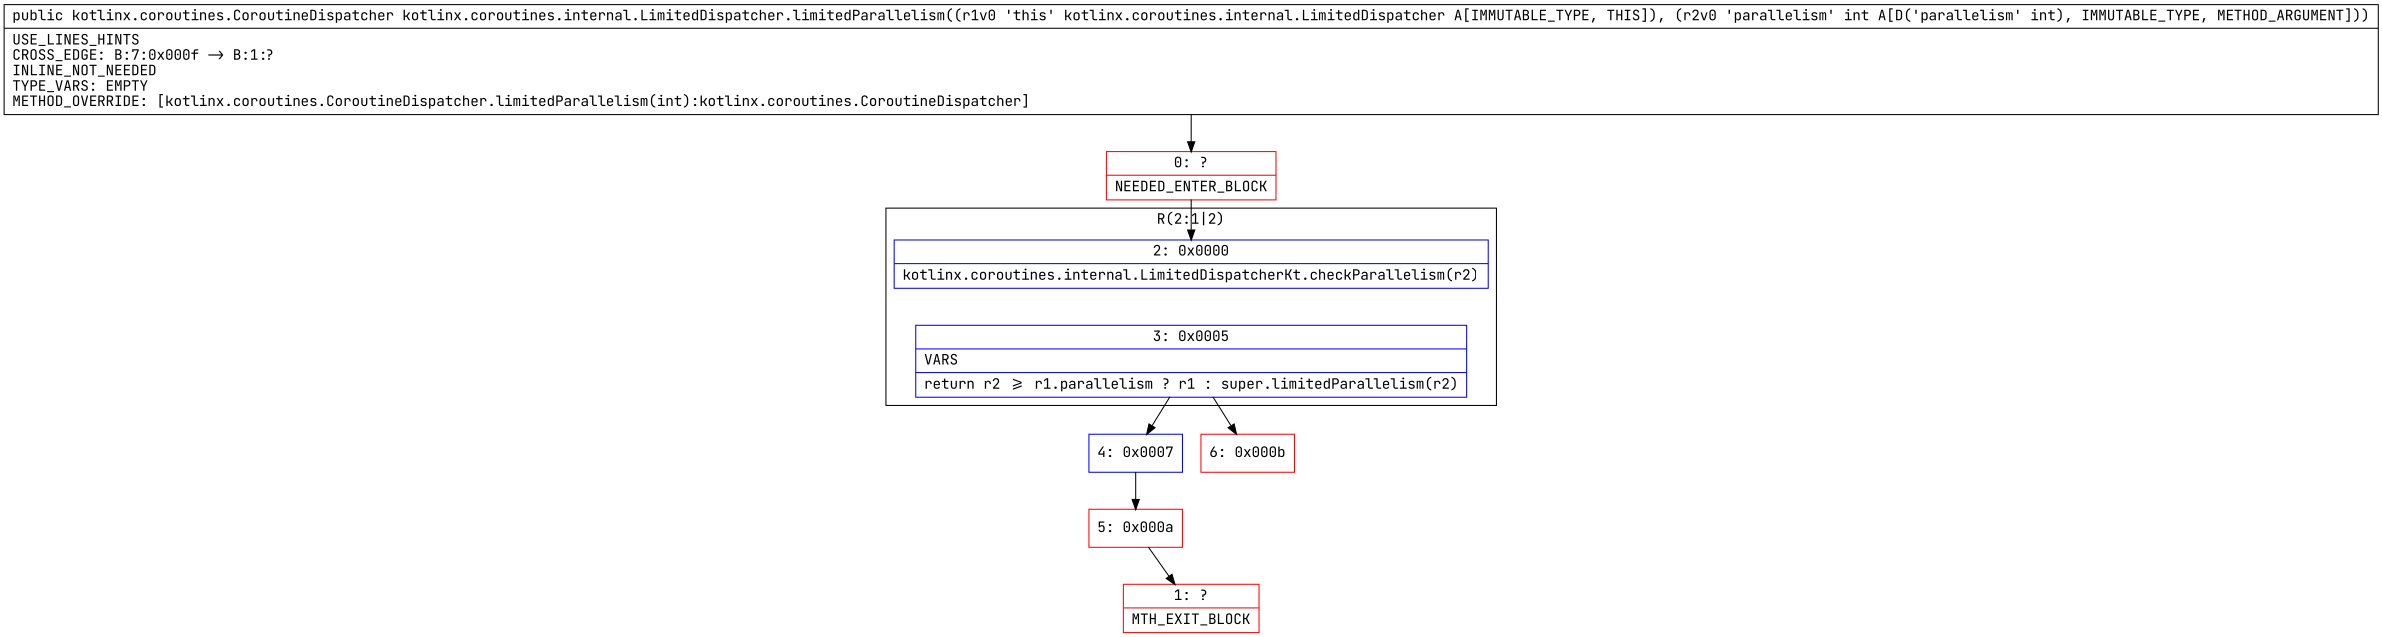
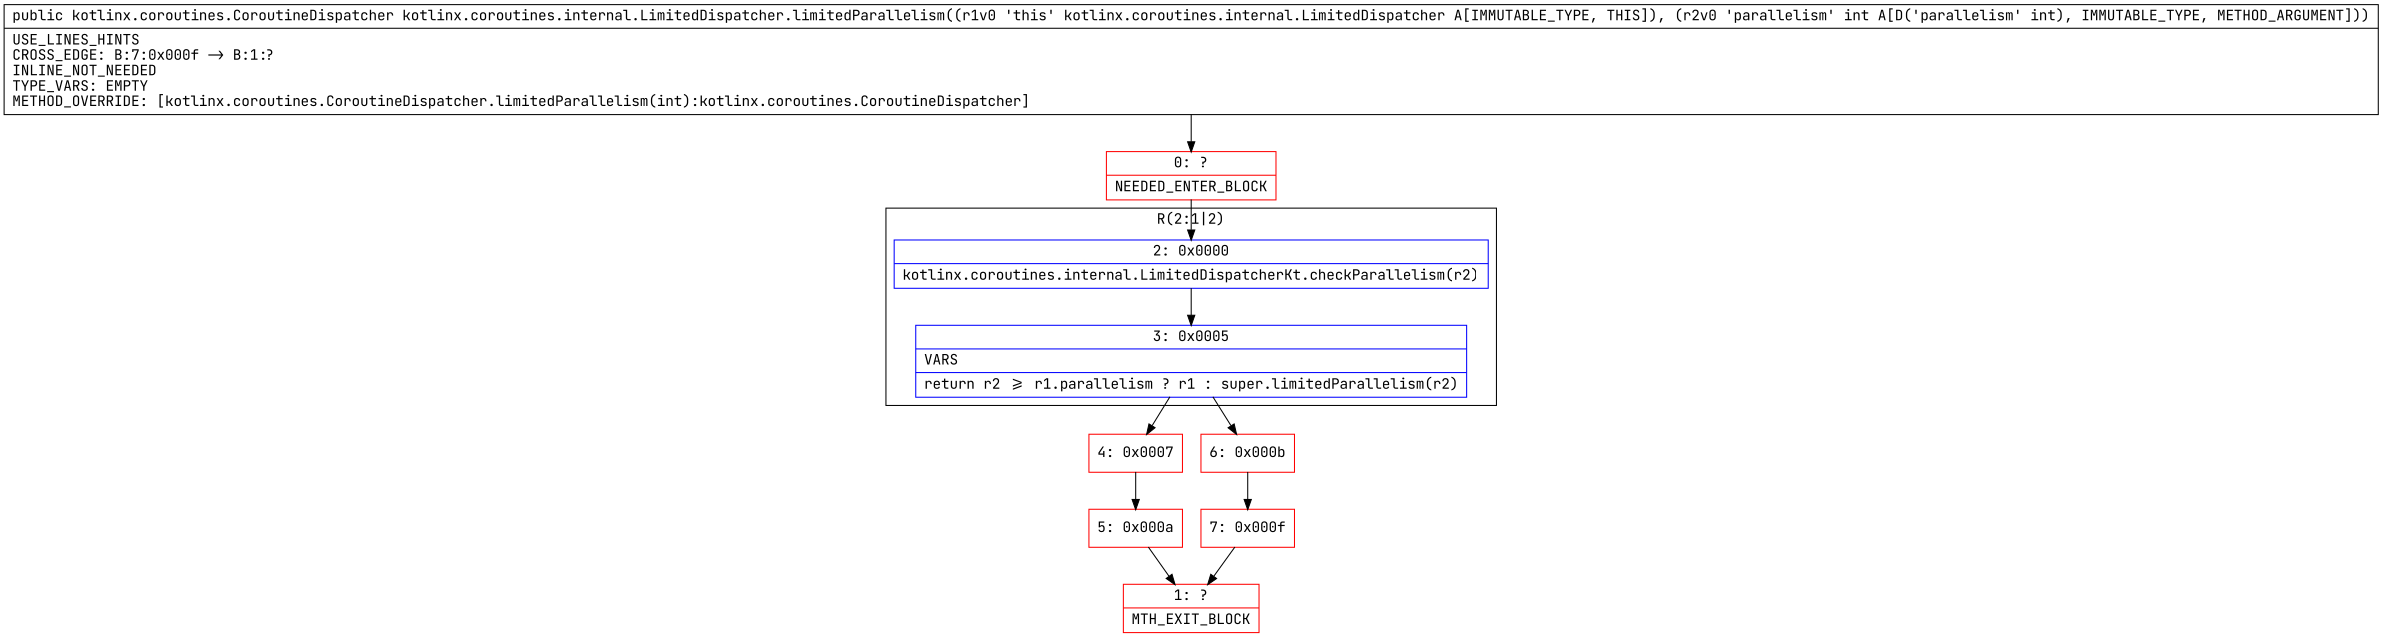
none -> (1191, 302)
(1136, 453) -> (1136, 453)
none -> (1248, 528)
